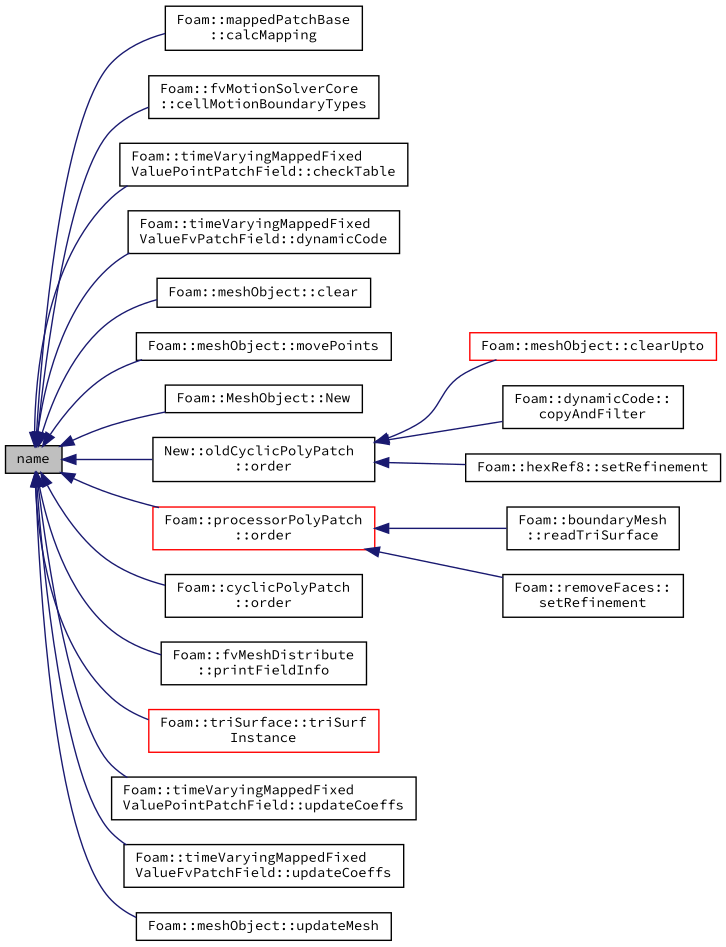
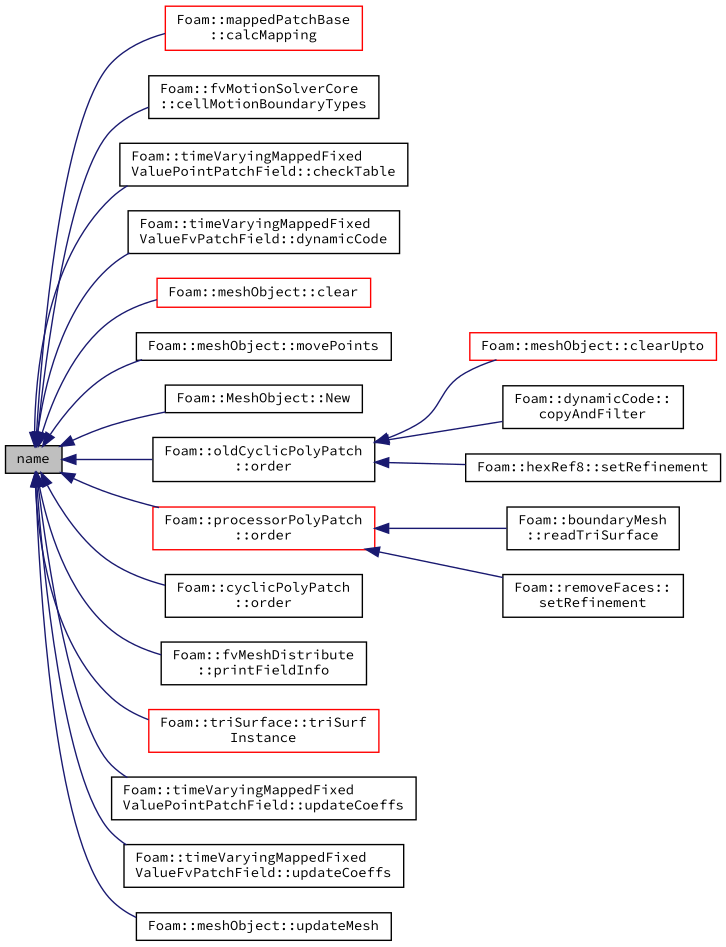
(264, 28) -> (264, 28)
(264, 293) -> (264, 293)
(264, 459) -> (264, 459)
